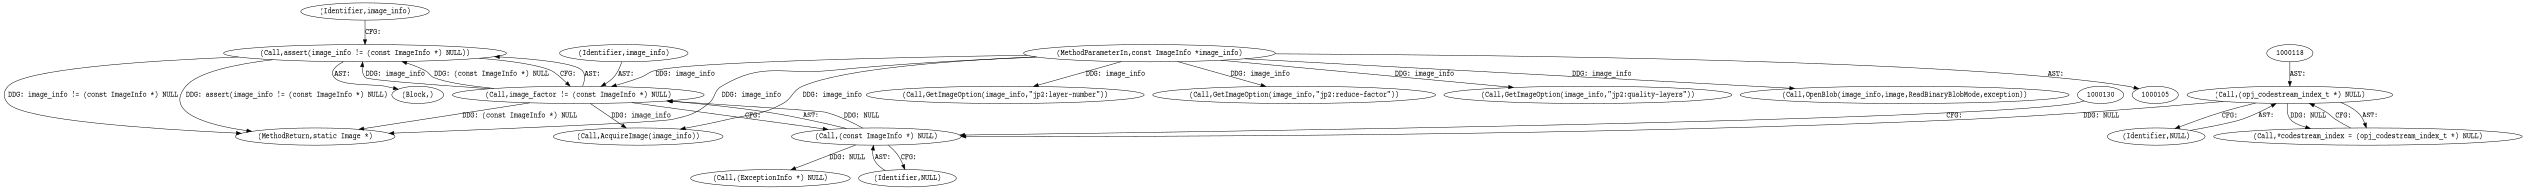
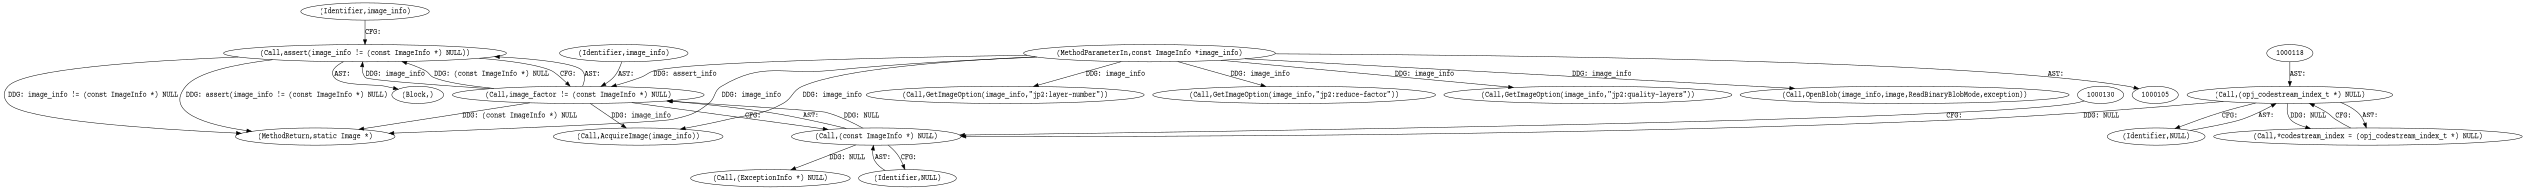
(685, 74) -> (685, 74)
